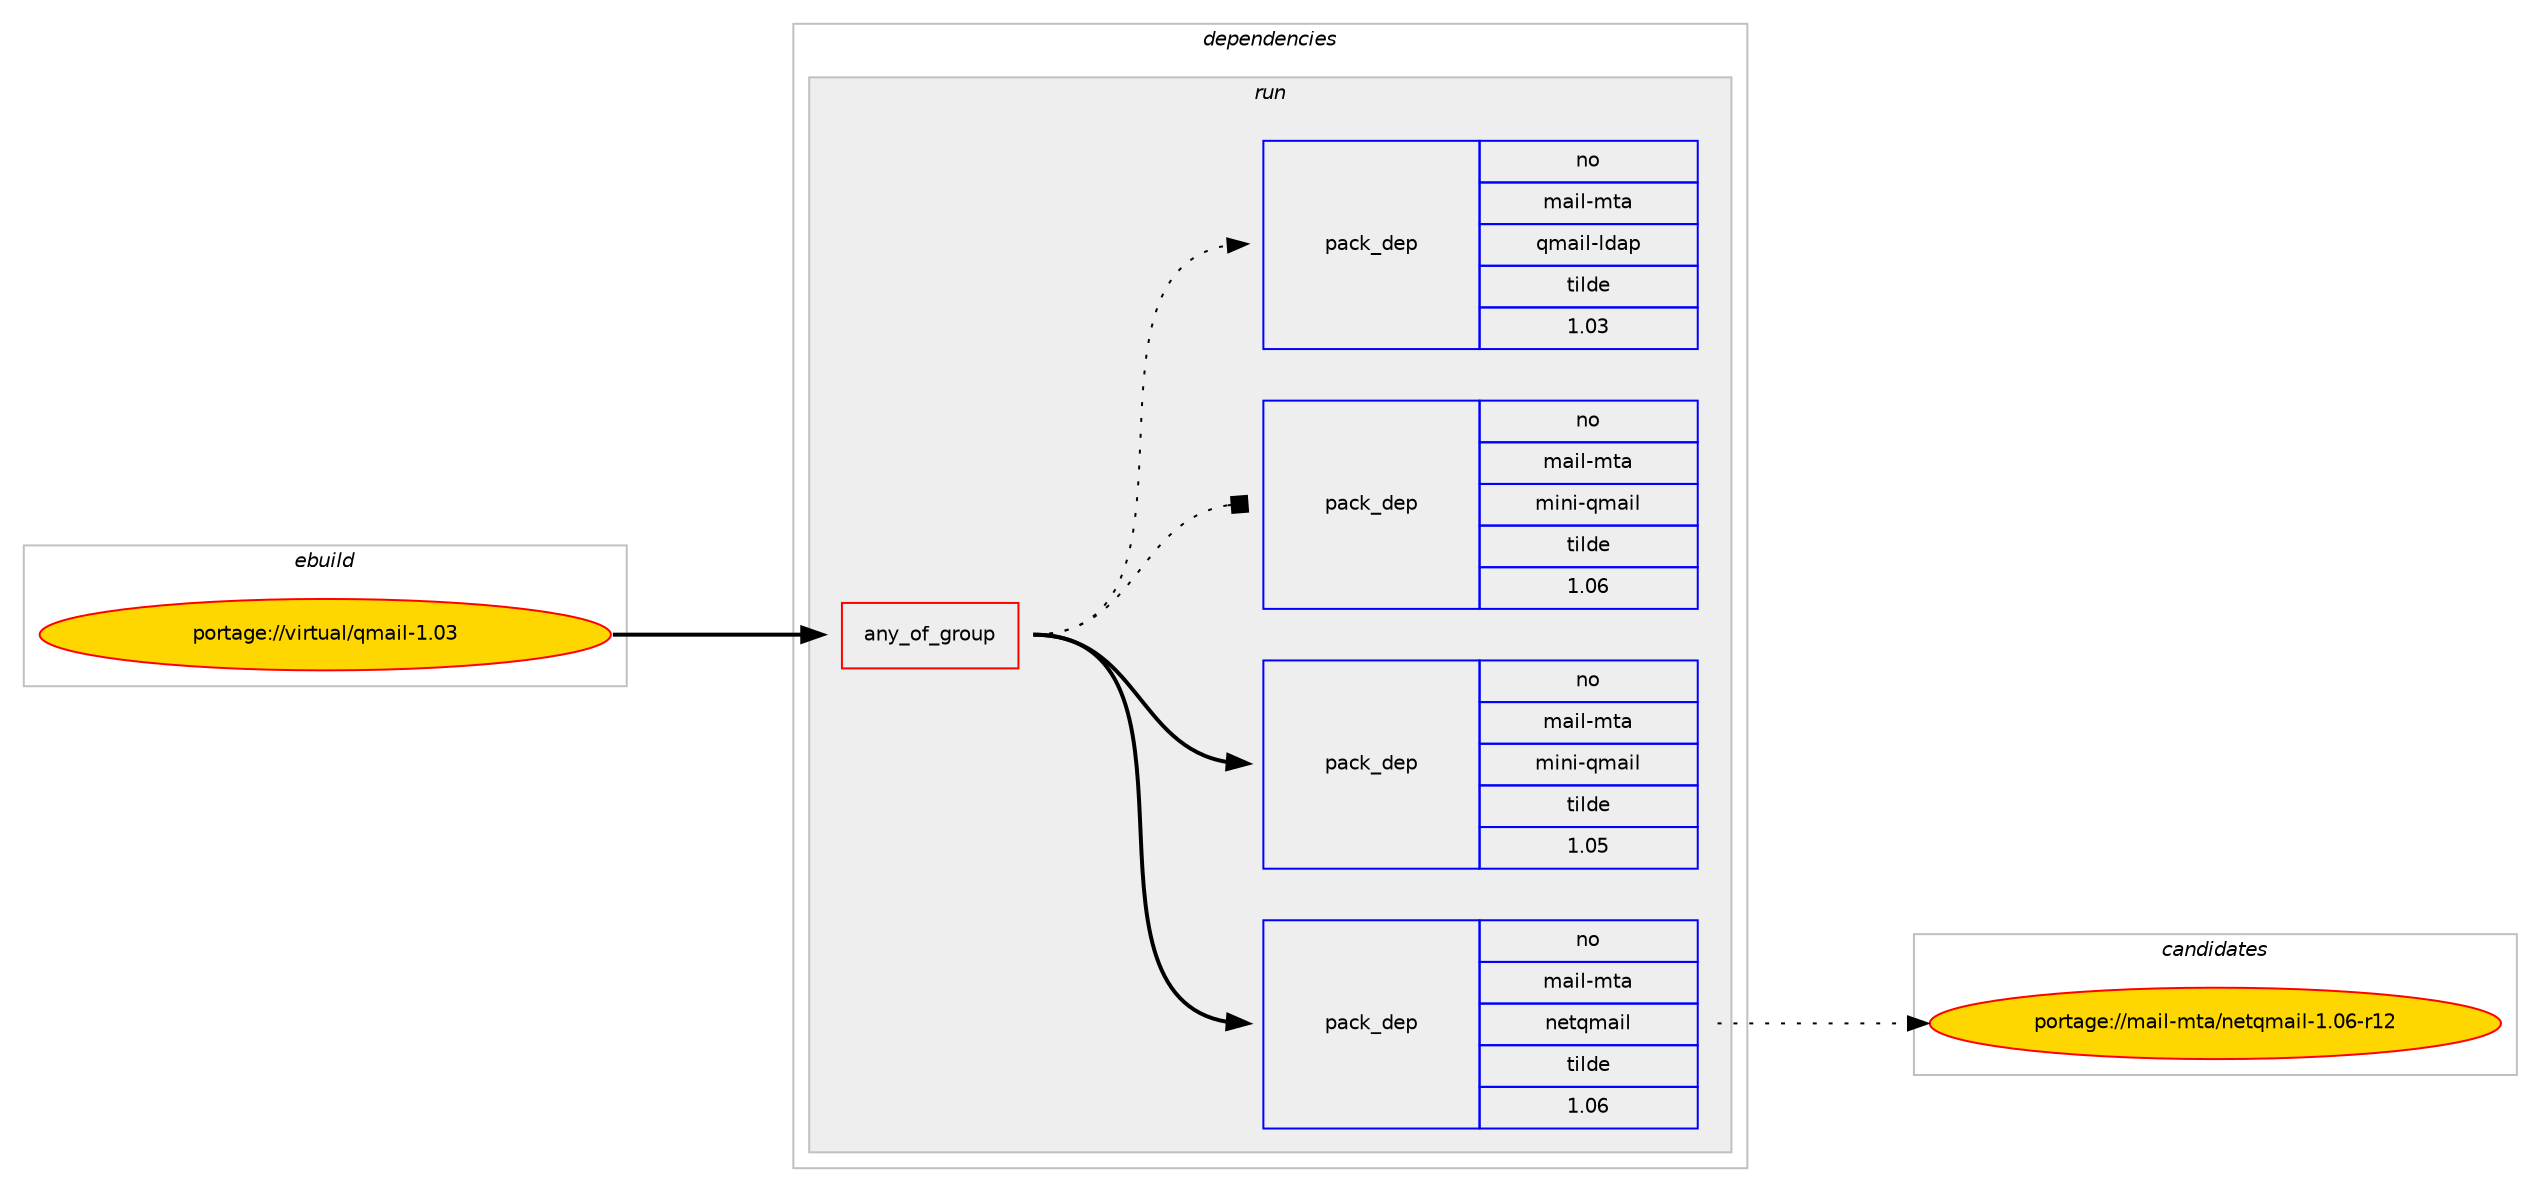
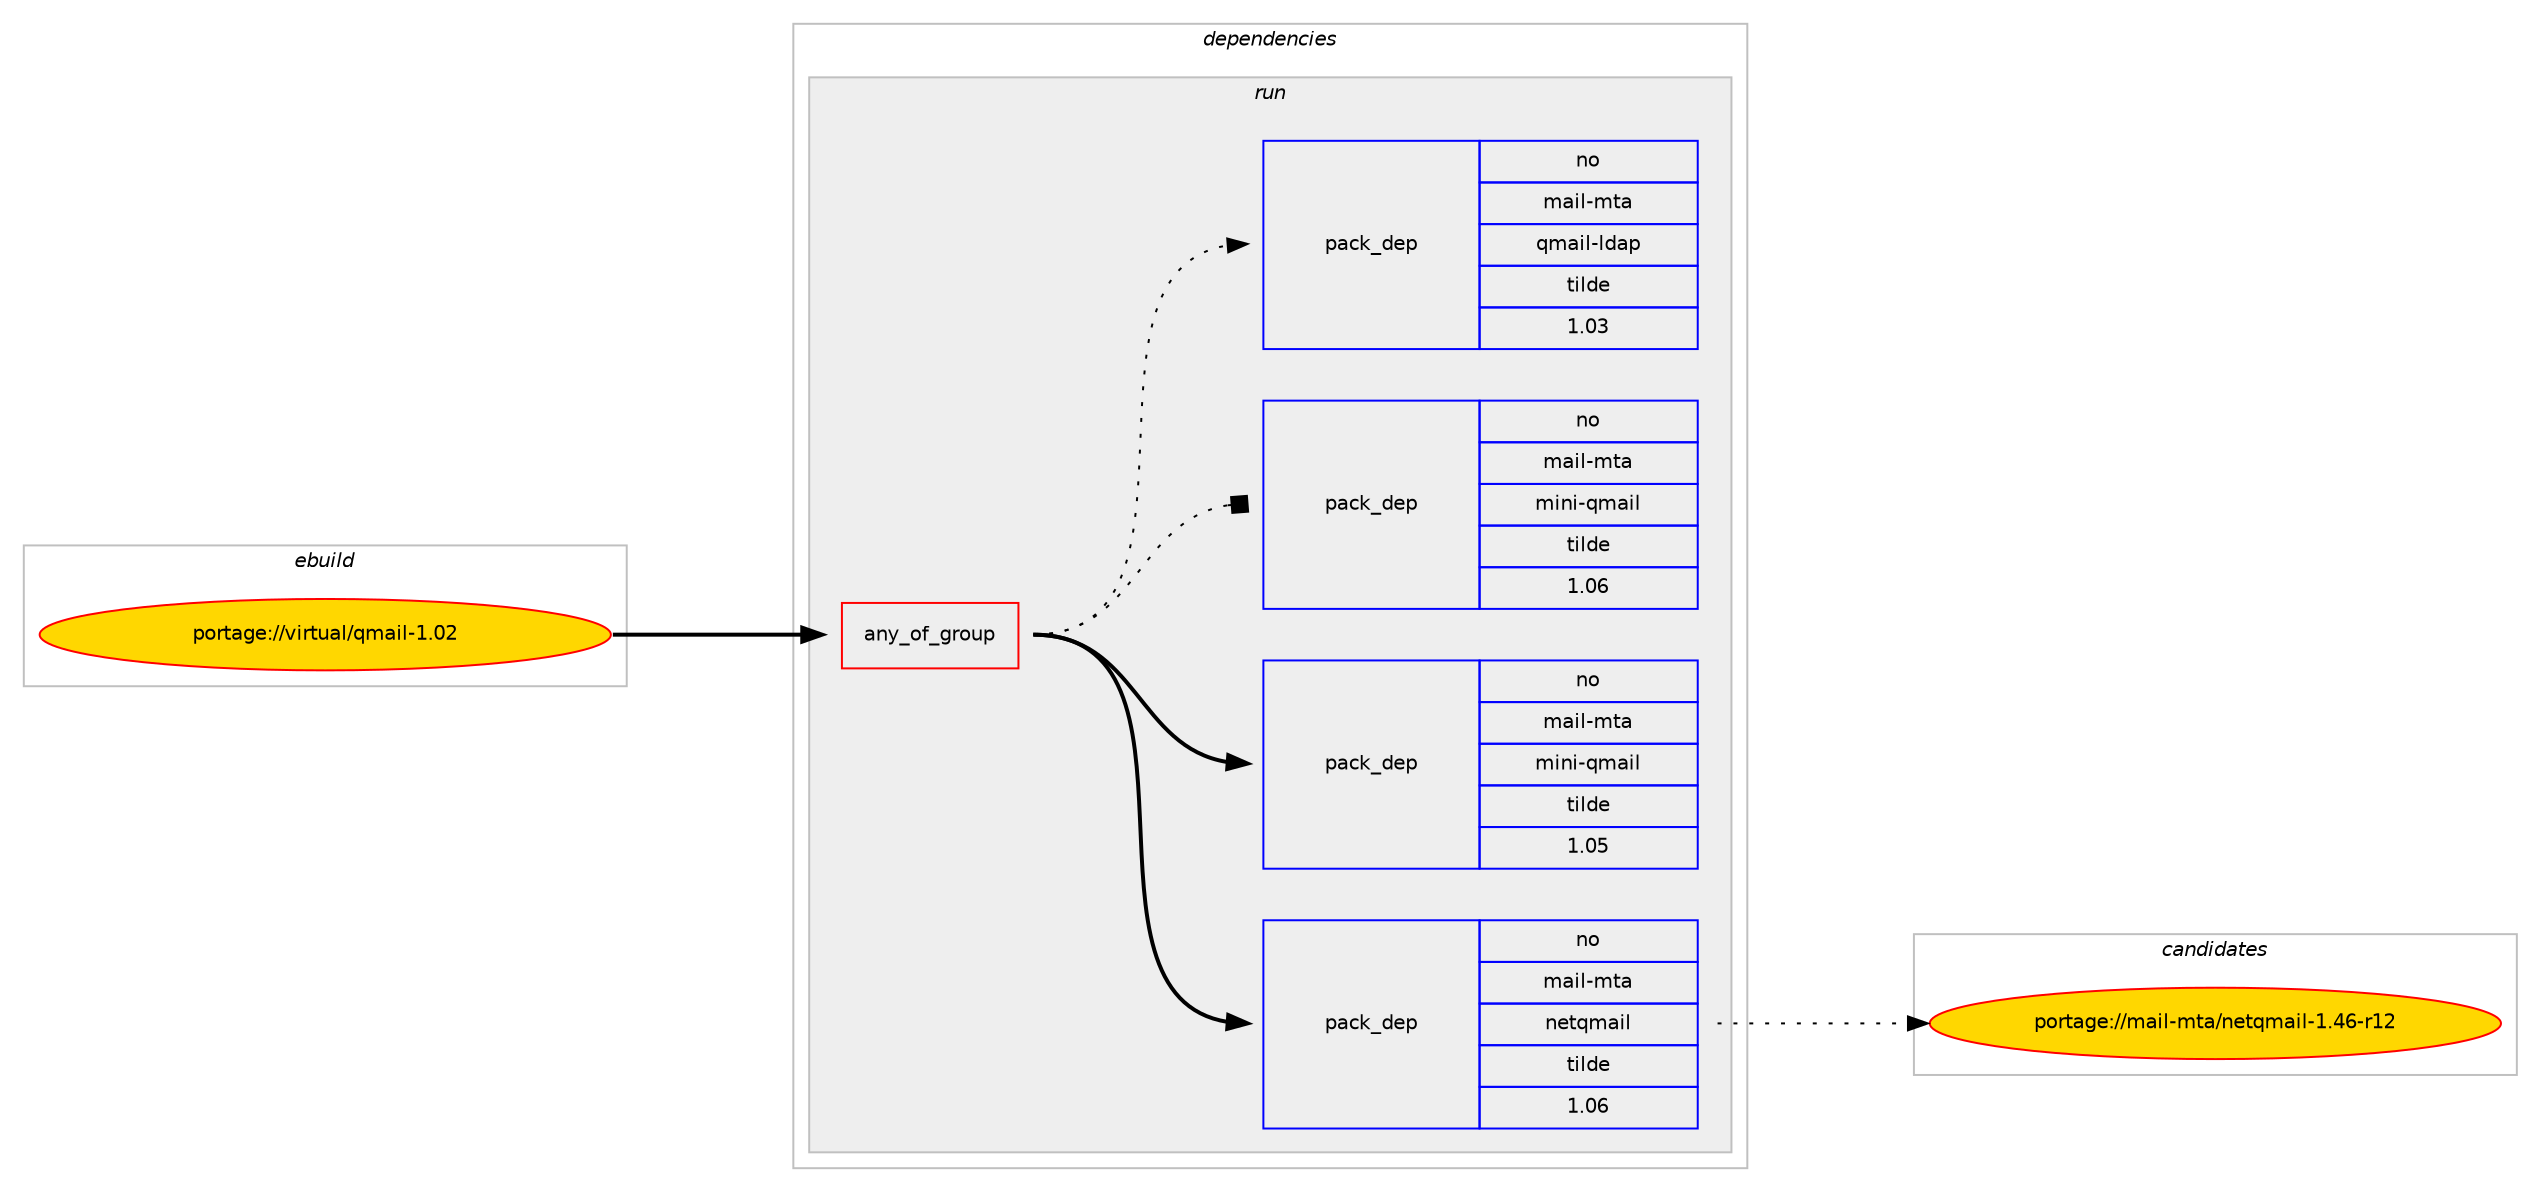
(325, 635) -> (325, 635)
(2215, 1023) -> (2215, 1023)
